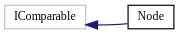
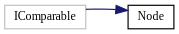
(113, 25) -> (101, 9)
